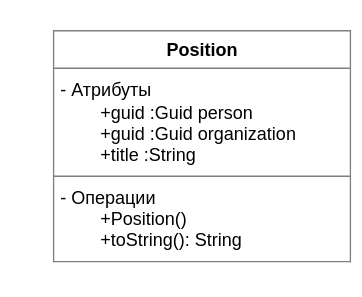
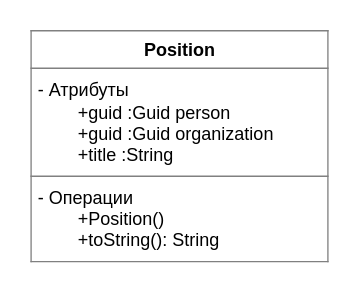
(202, 147) -> (180, 147)
